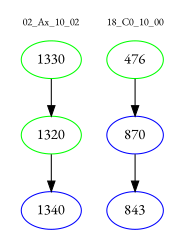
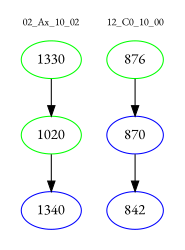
(136, 23) -> (136, 23)
(135, 60) -> (135, 60)
(51, 135) -> (51, 135)
(135, 210) -> (135, 210)
